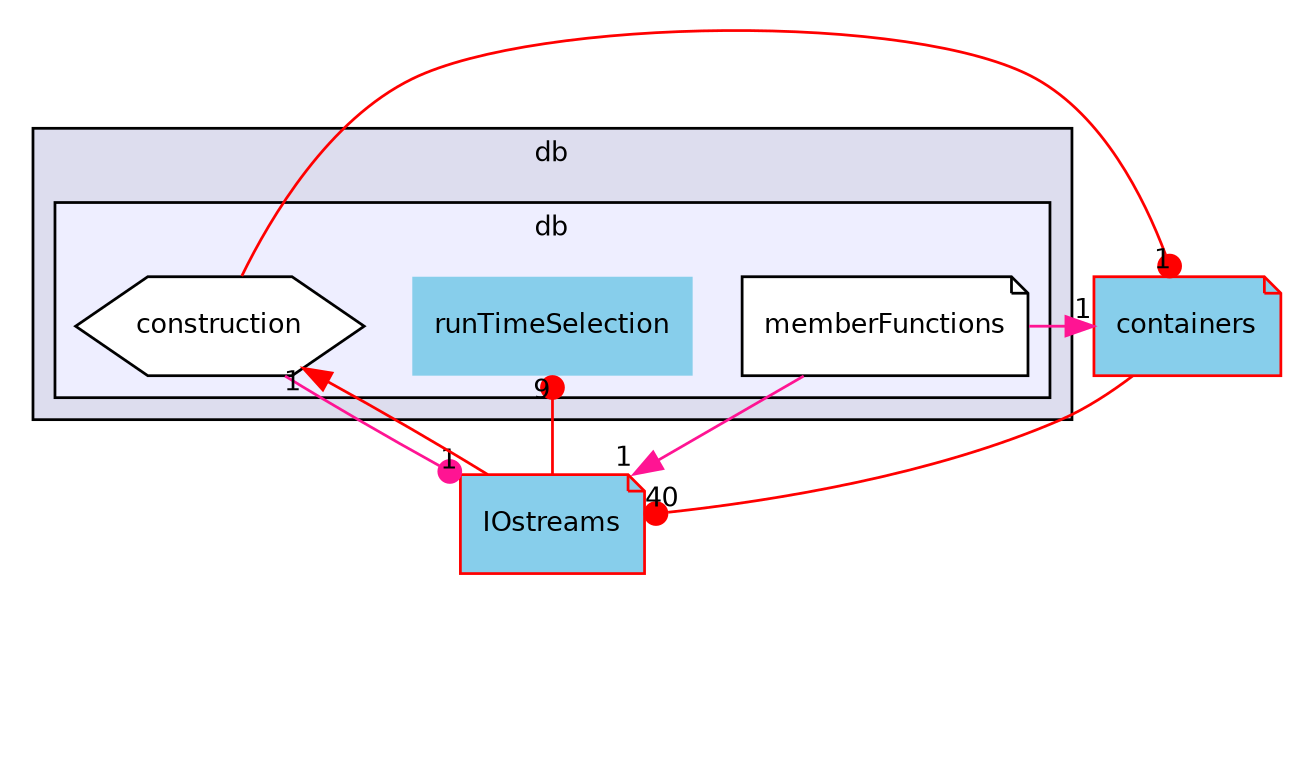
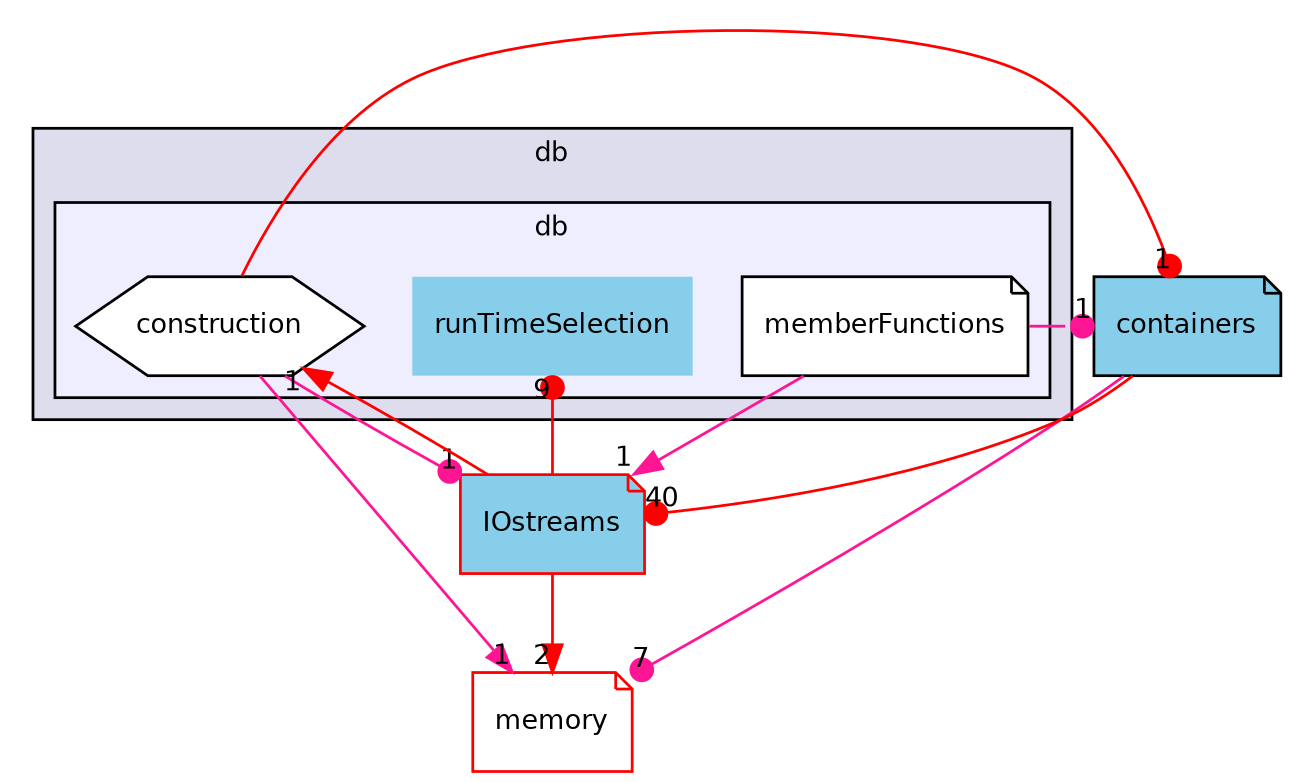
(1047, 326) -> (1047, 326)
(1187, 326) -> (1187, 326)
none -> (552, 722)
